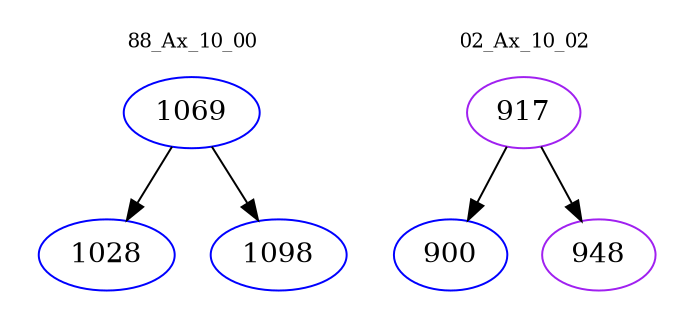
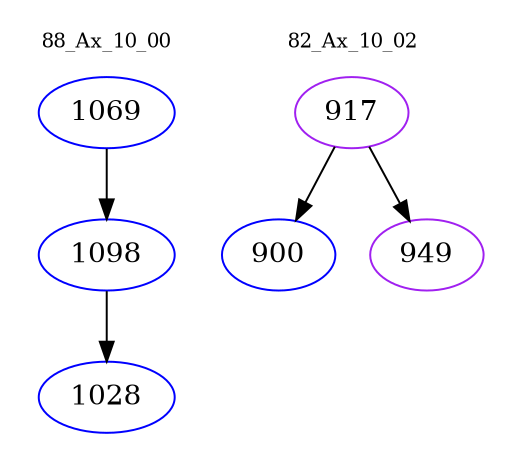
(525, 42) -> (353, 42)
(155, 175) -> (107, 316)
(599, 255) -> (427, 255)
